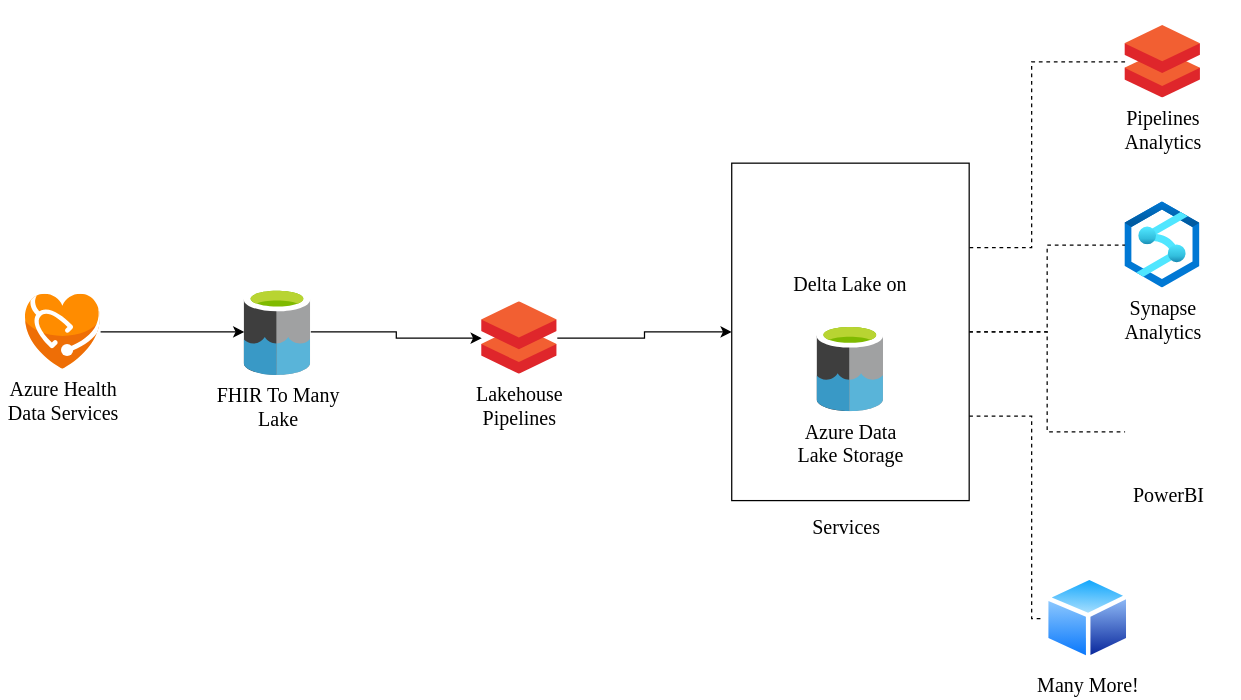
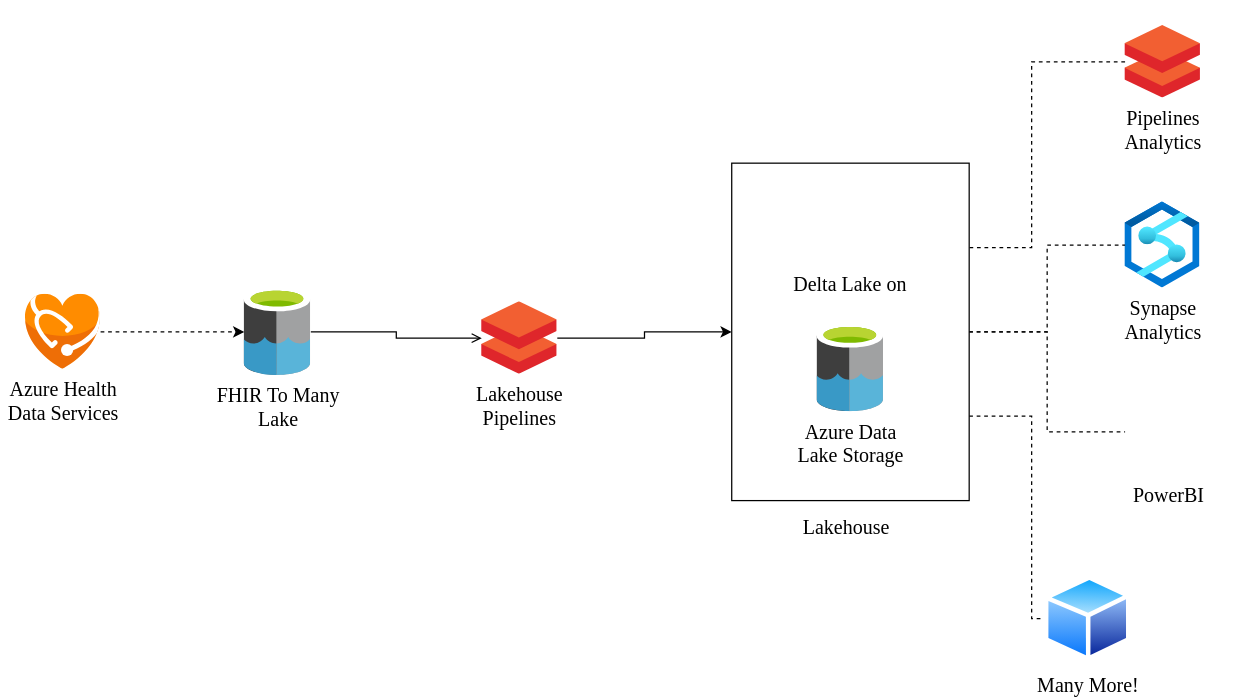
(169, 332) -> (169, 332)
(472, 338) -> (473, 338)
(847, 527) -> (847, 527)
